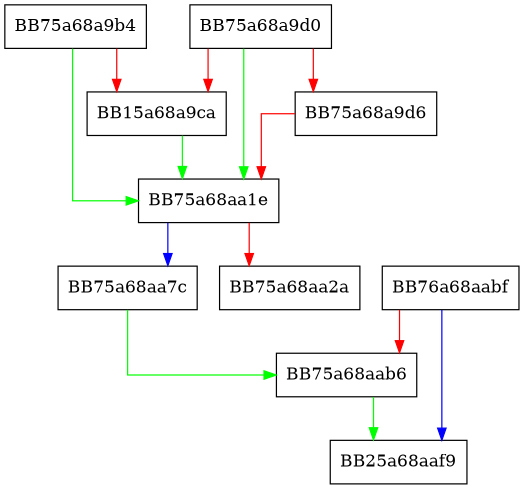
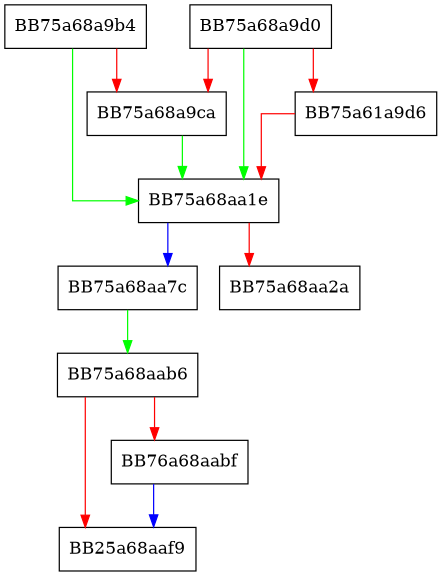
(157, 114) -> (157, 114)
(366, 114) -> (366, 114)
(400, 325) -> (155, 412)
(374, 412) -> (85, 456)
